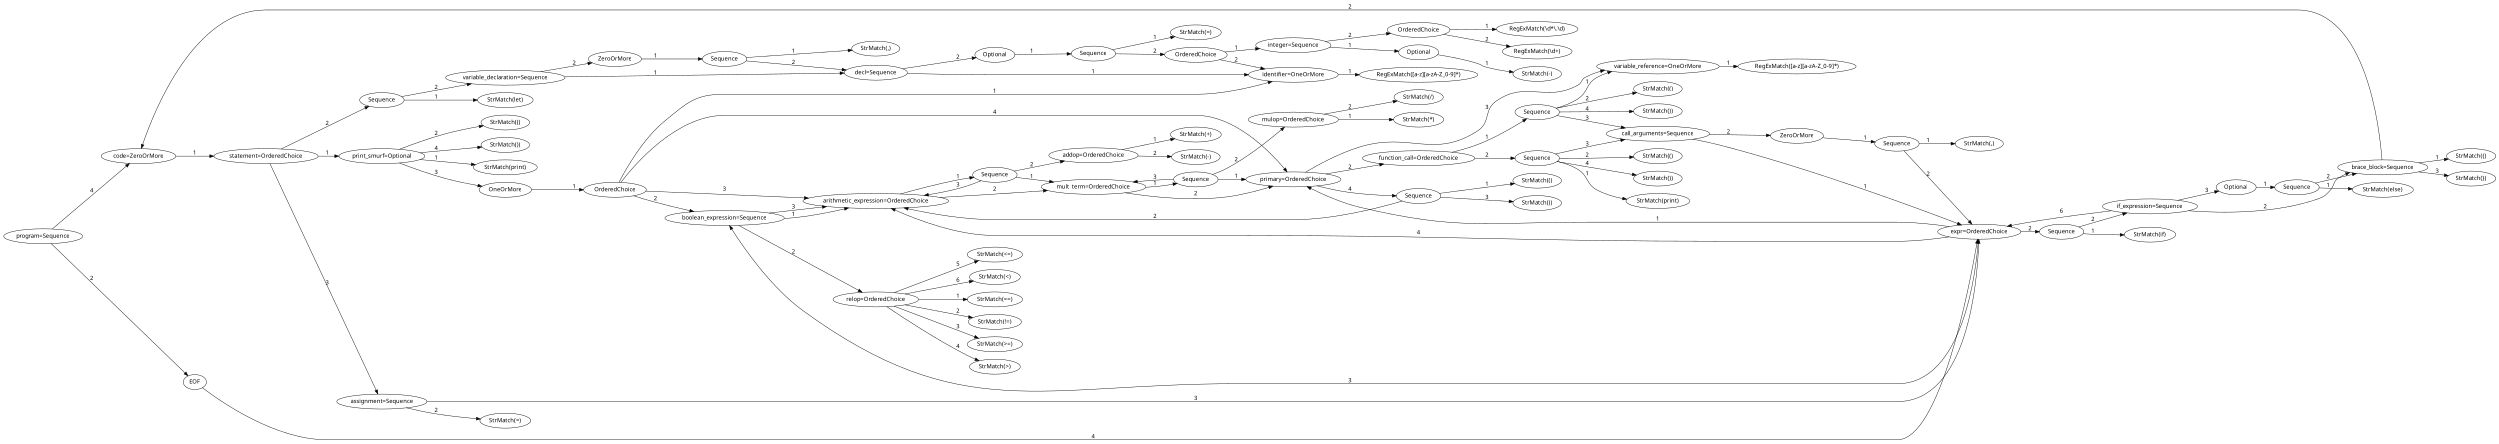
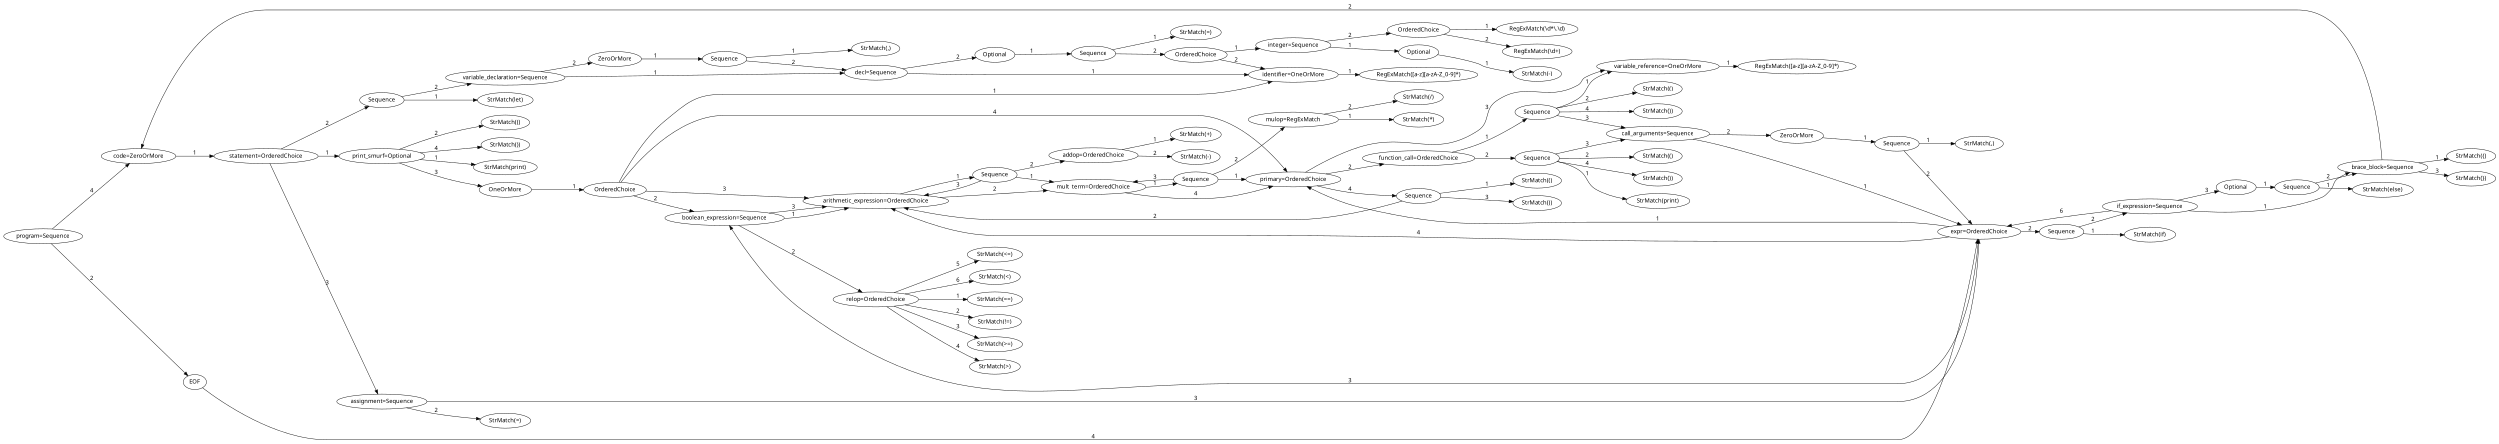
(1293, 120) -> (1293, 120)
(1196, 194) -> (1196, 194)
(2265, 207) -> (2265, 207)
